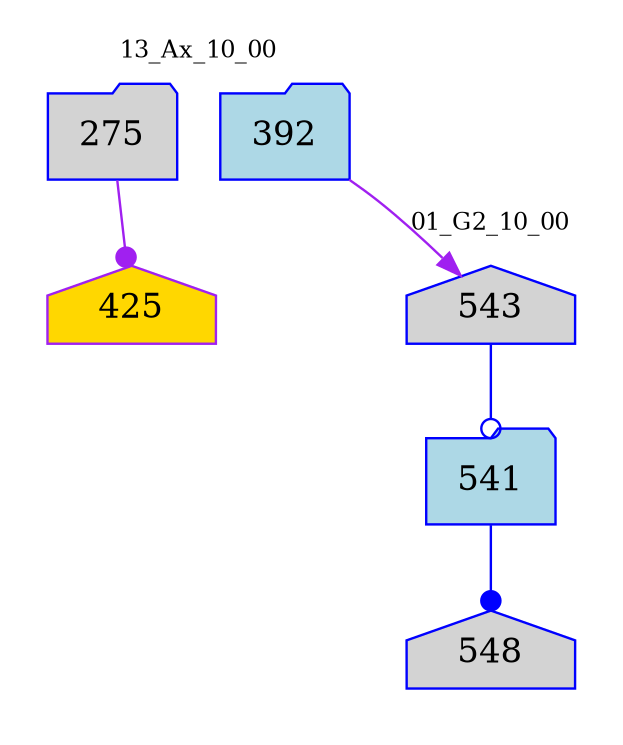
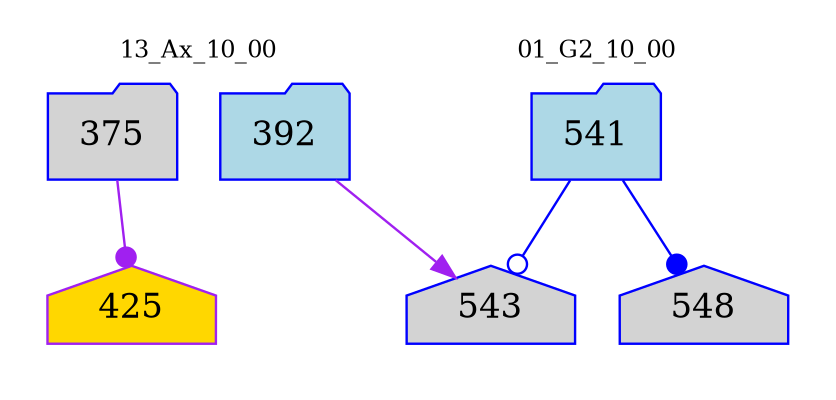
(113, 136) -> (113, 136)
(491, 382) -> (546, 218)
